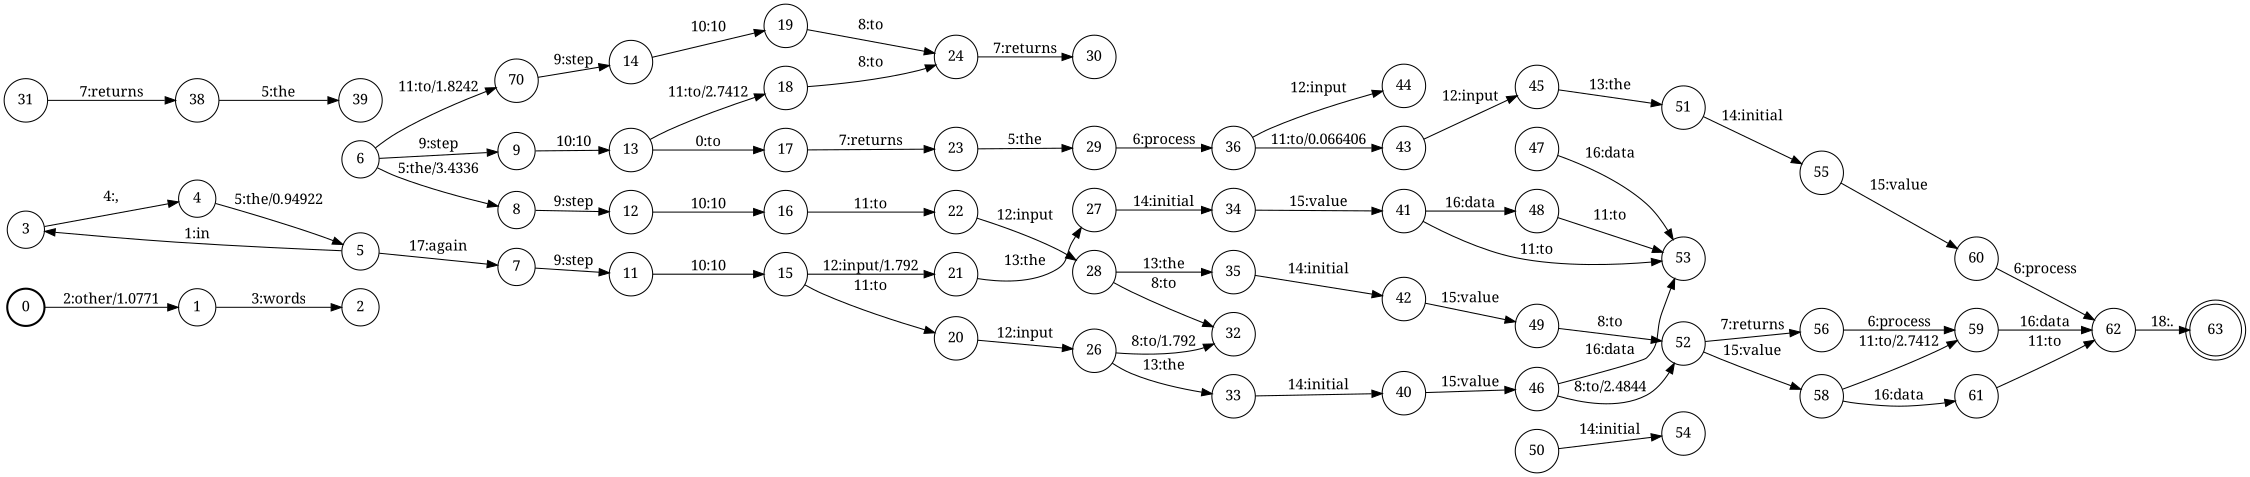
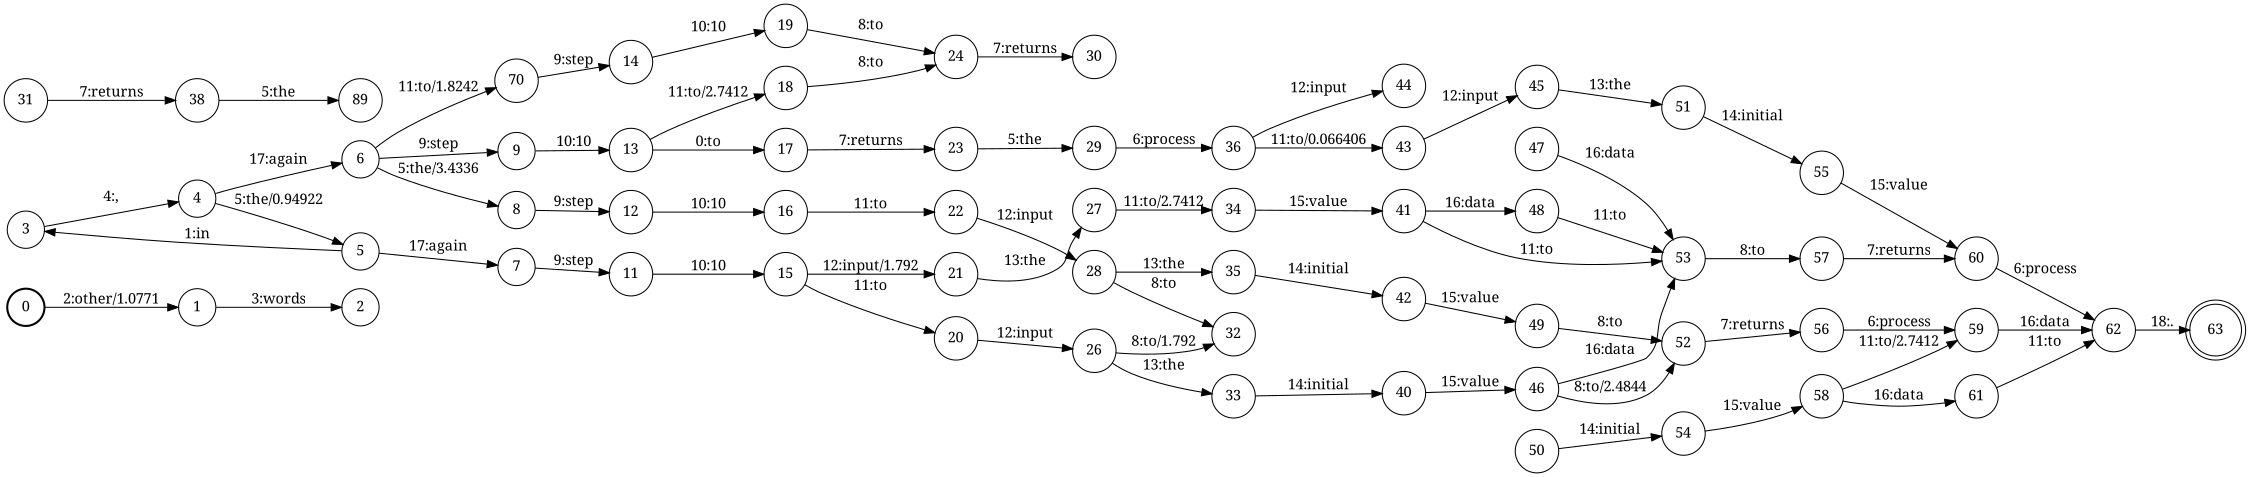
(360, 100) -> (360, 100)
none -> (273, 179)
(1164, 202) -> (1164, 202)
none -> (1822, 259)
(1747, 369) -> (1749, 423)
